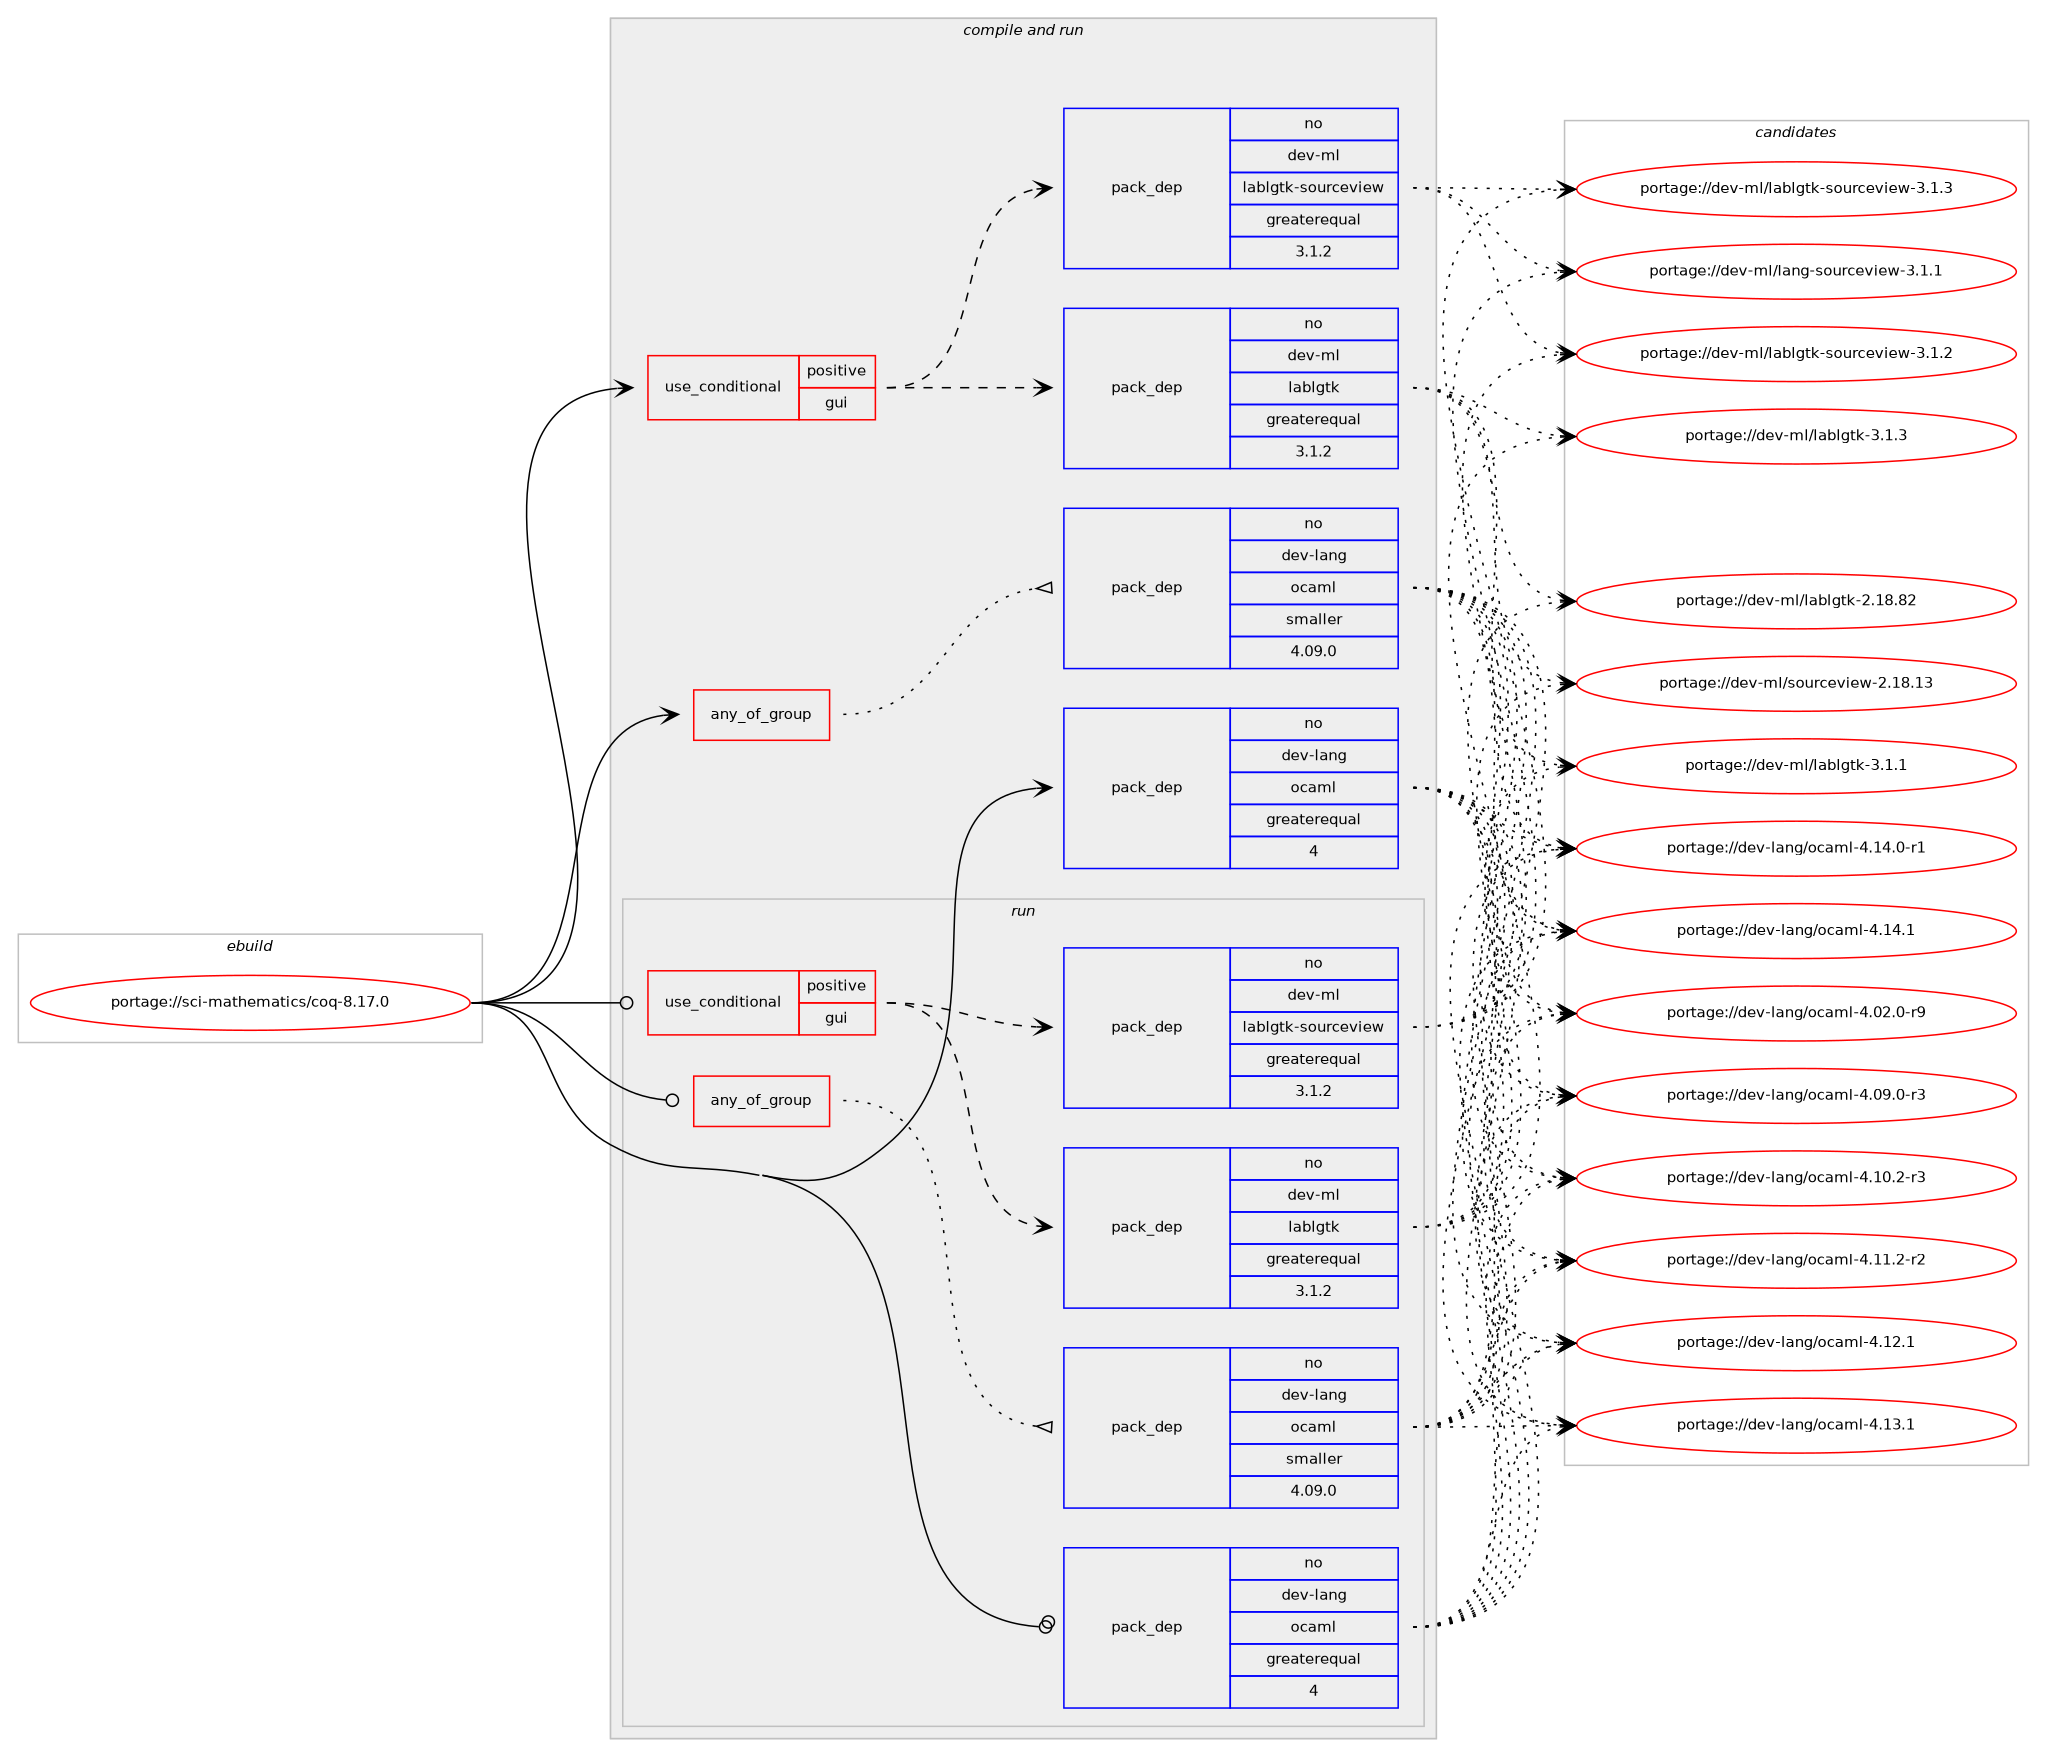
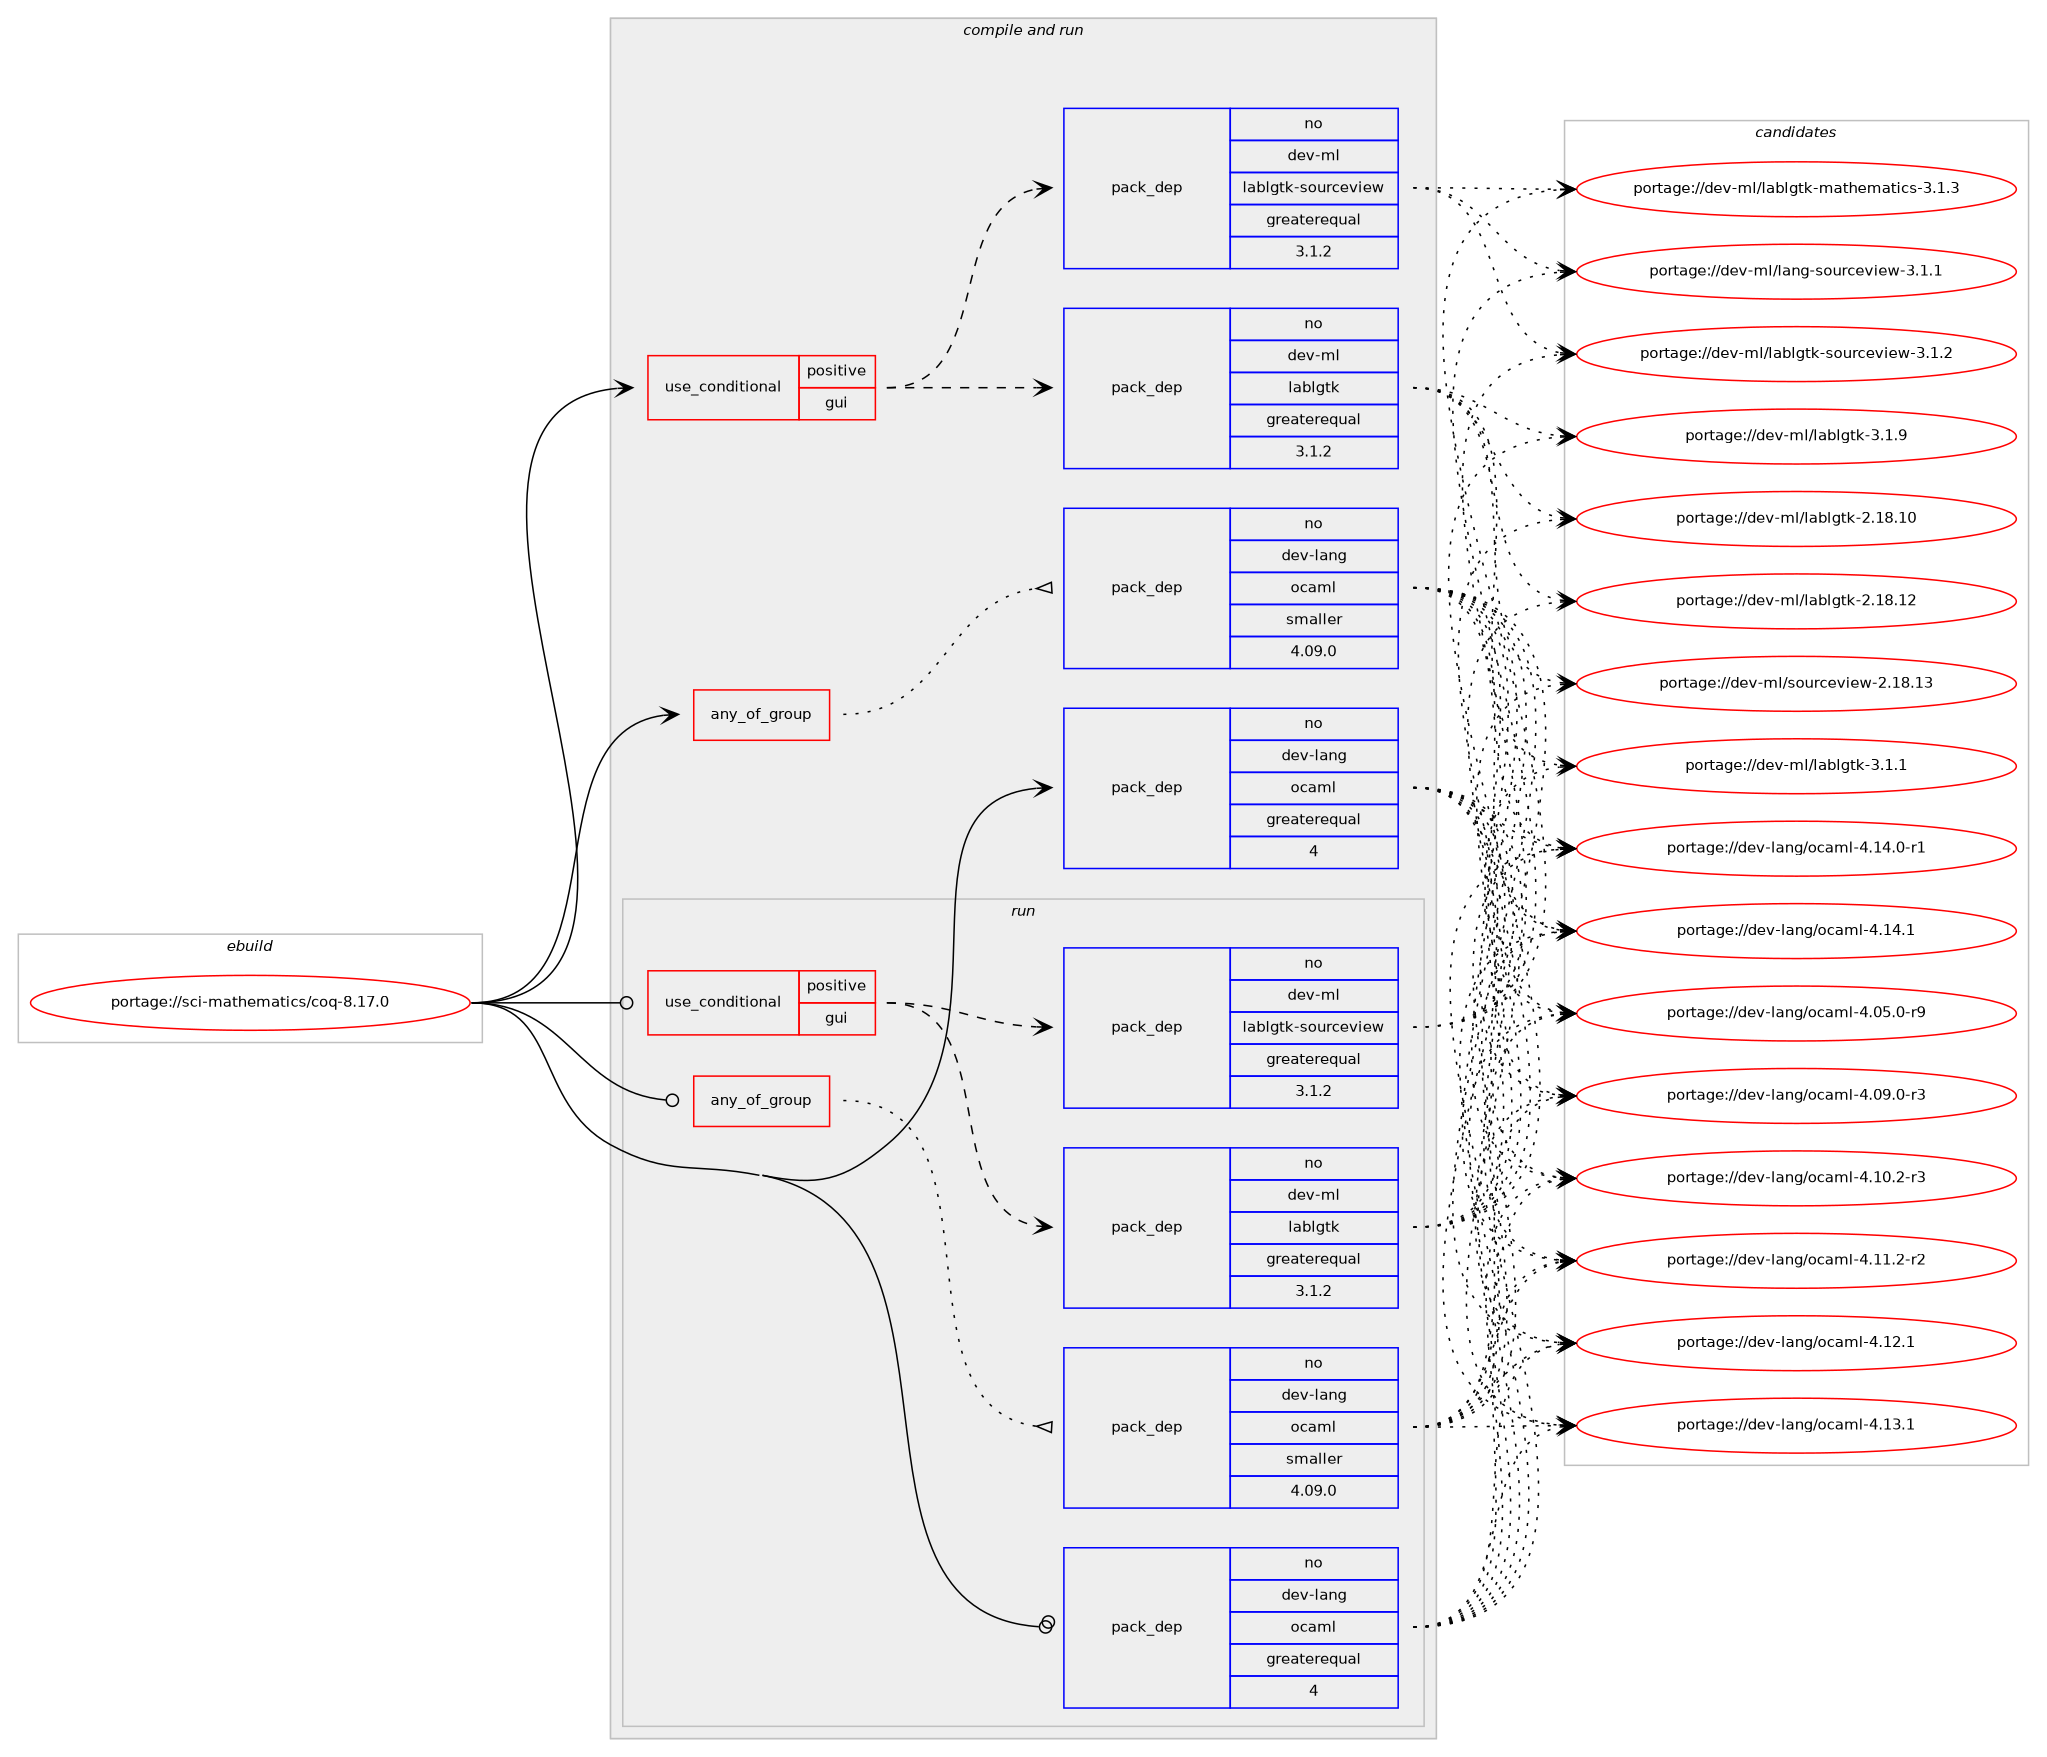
(1797, 189) -> (1797, 189)
(1797, 437) -> (1797, 437)
none -> (1797, 519)
(1797, 601) -> (1797, 601)
(1797, 1014) -> (1797, 1014)
